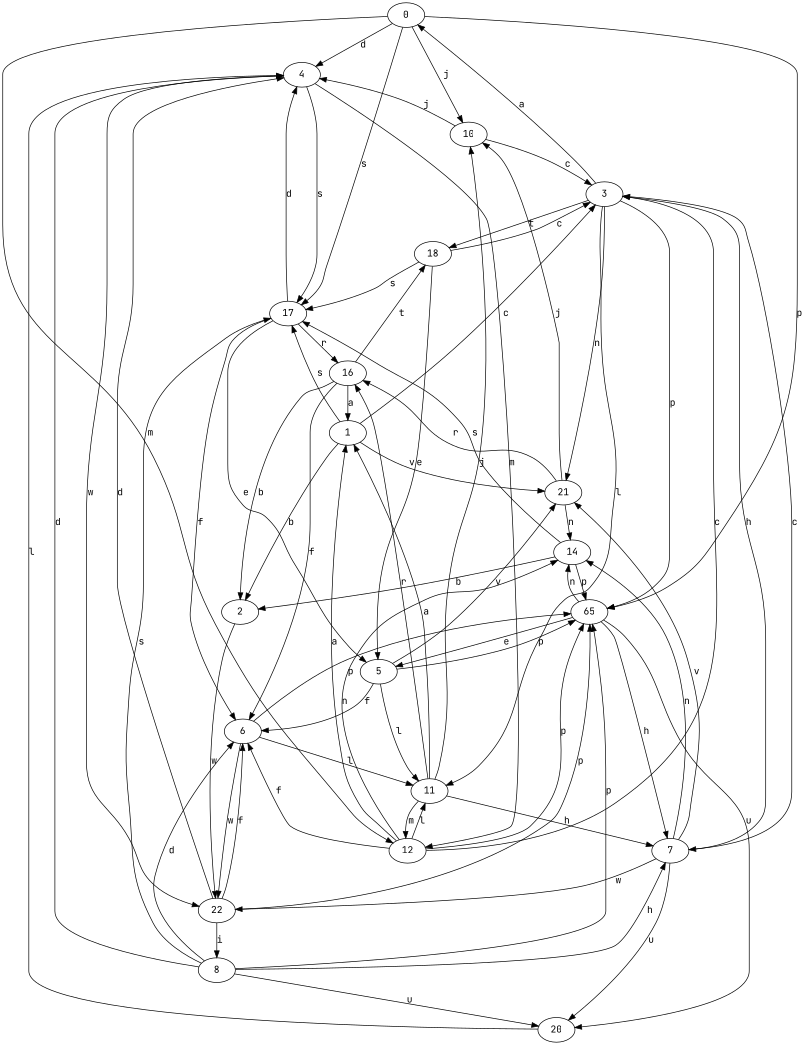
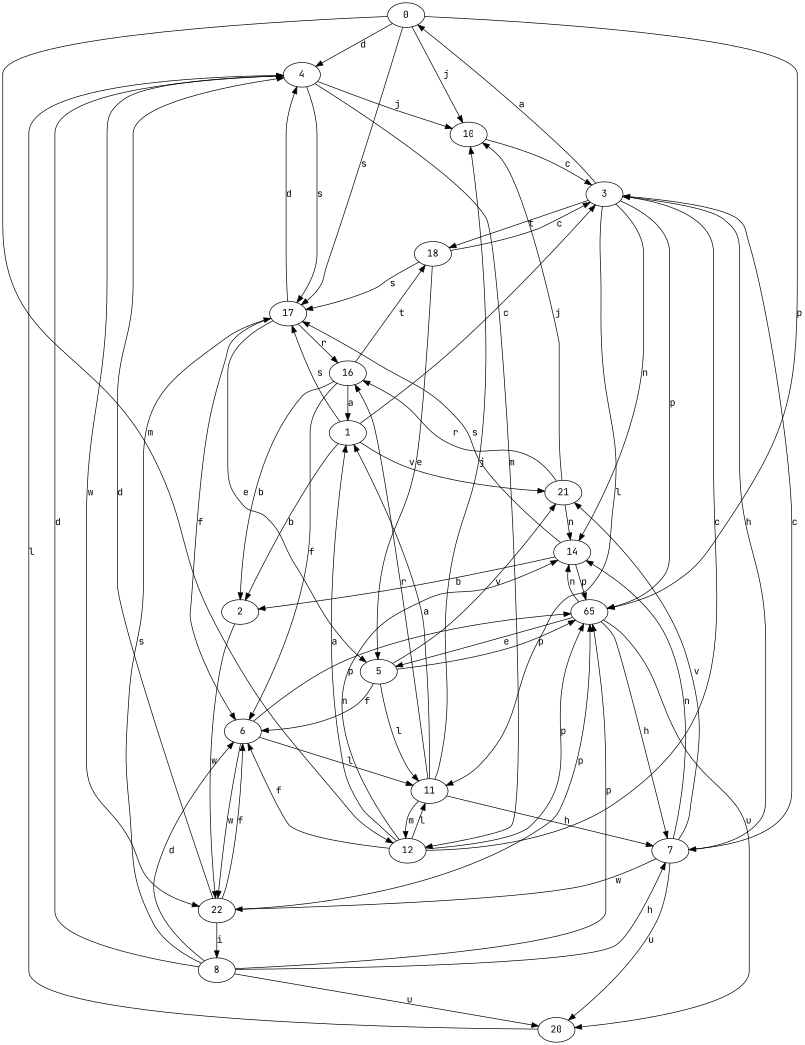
(393, 97) -> (384, 106)
(594, 341) -> (642, 371)
